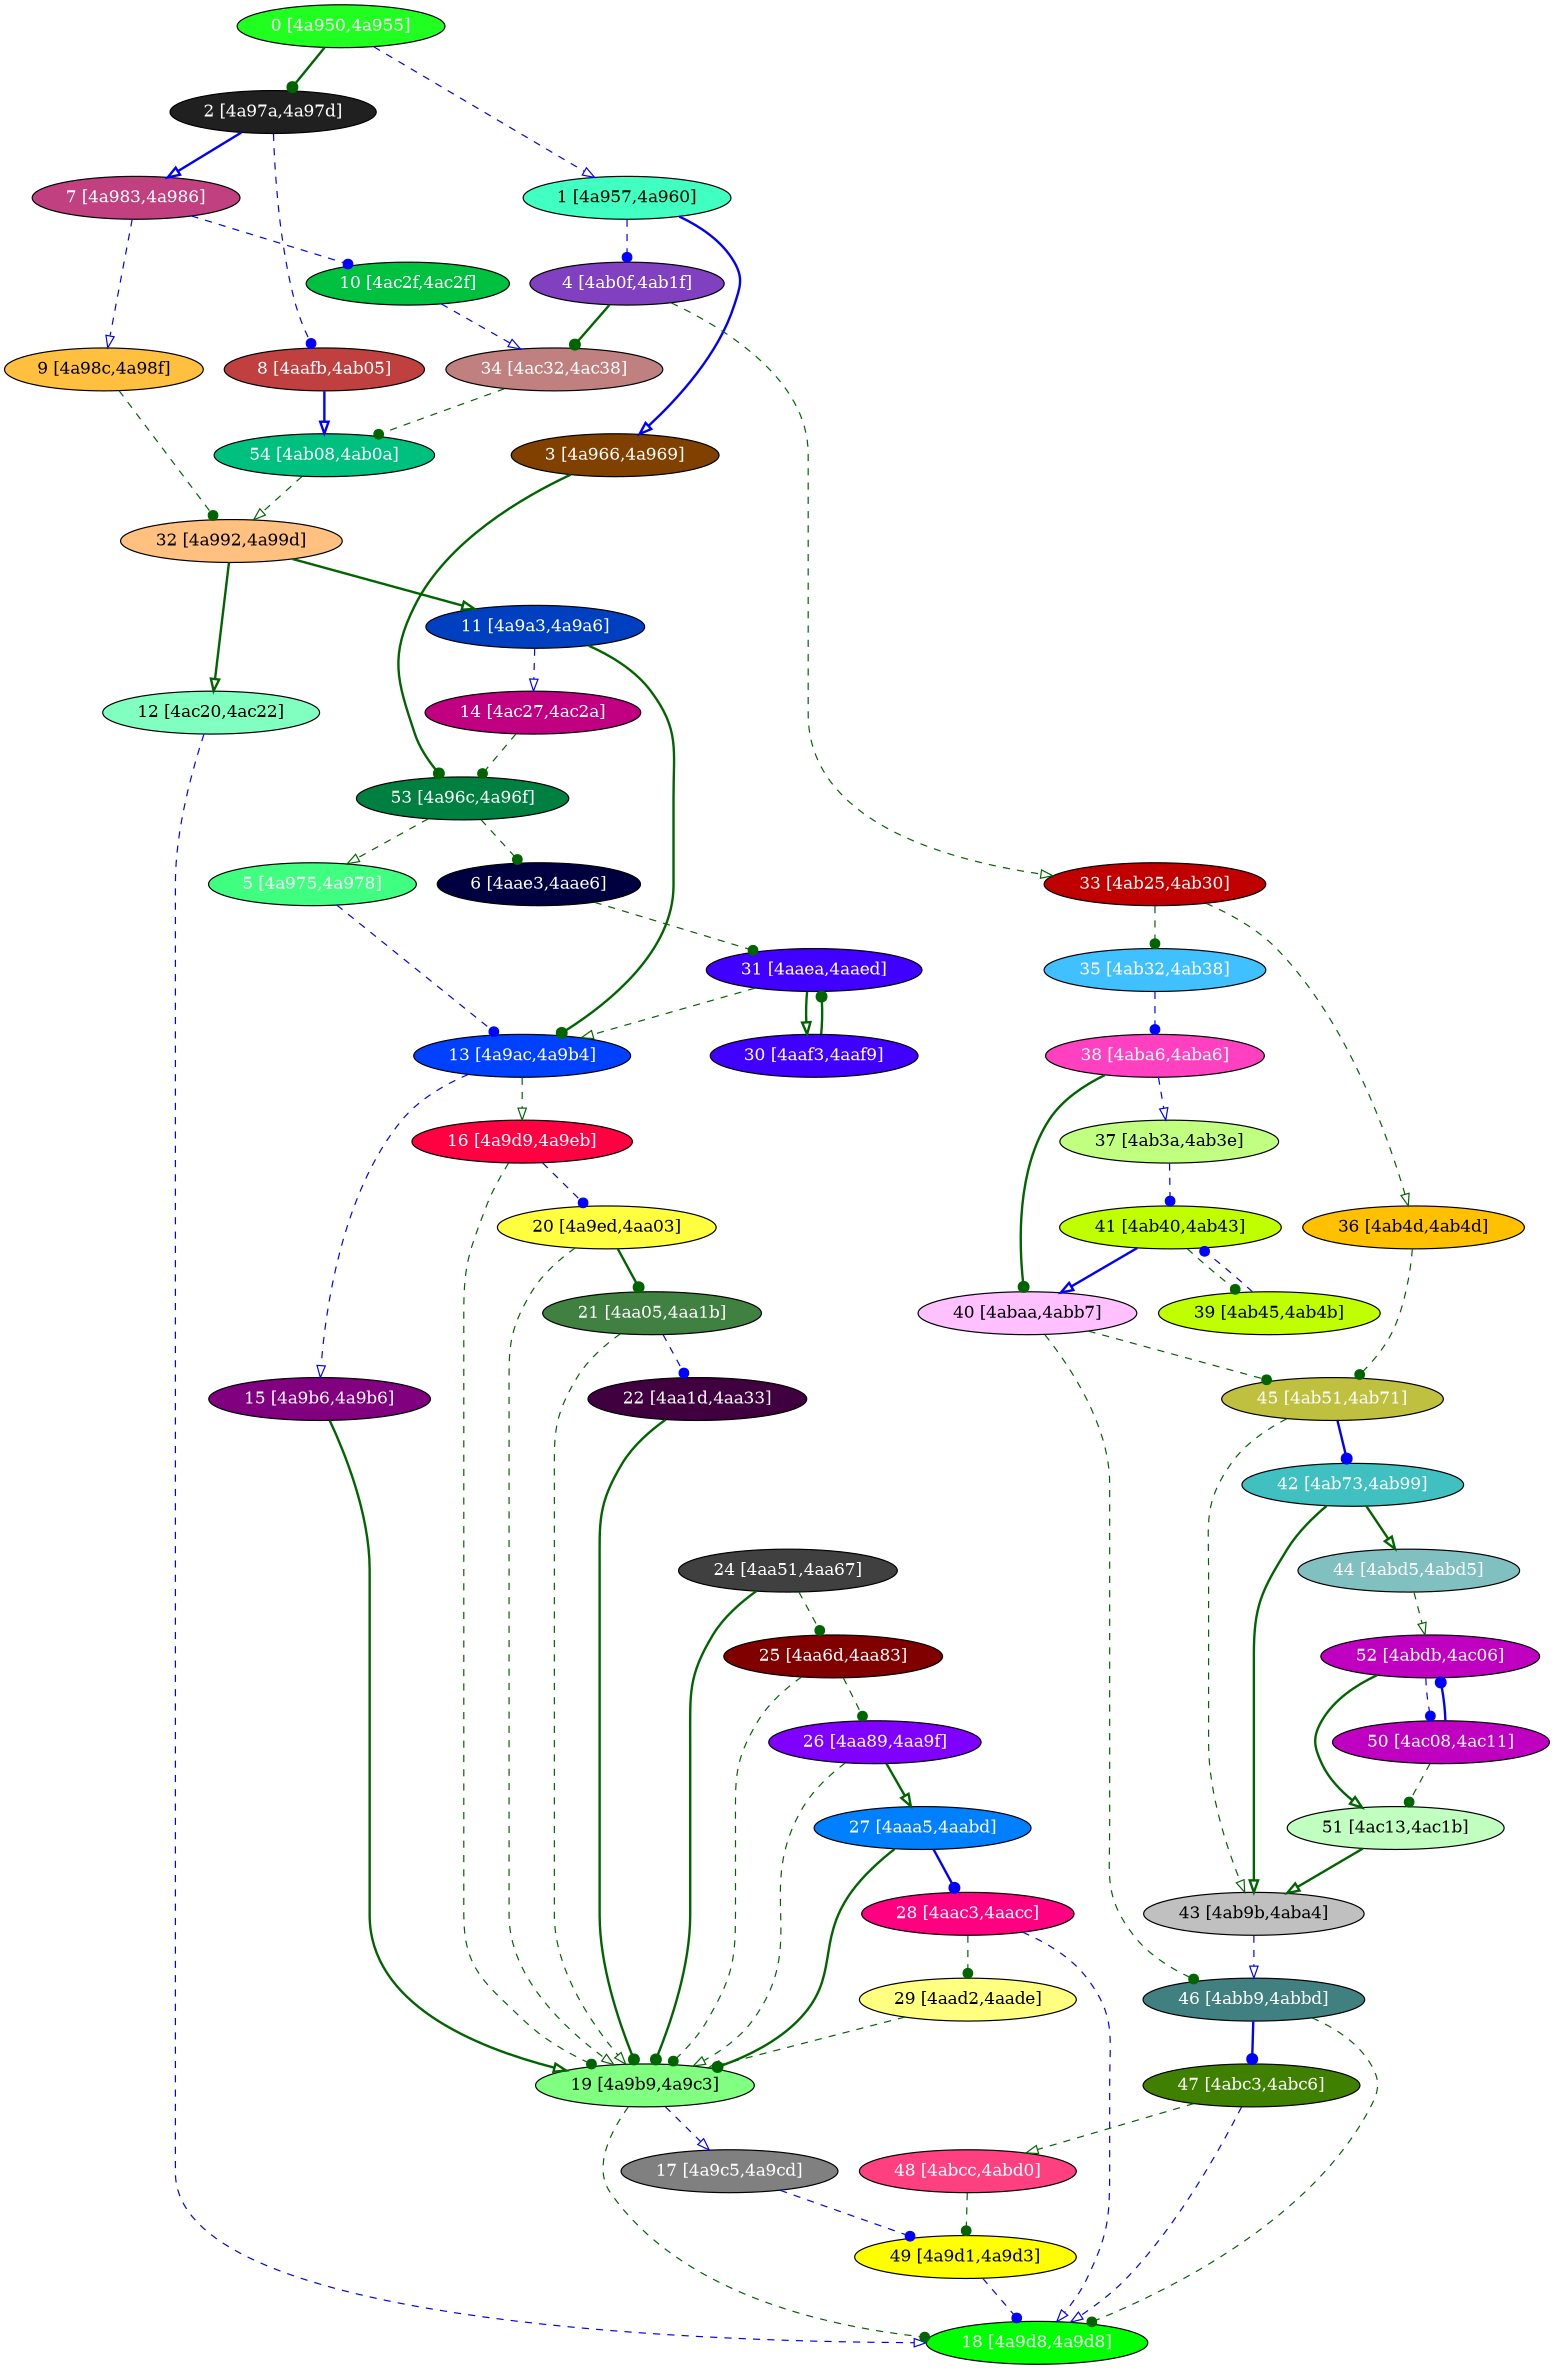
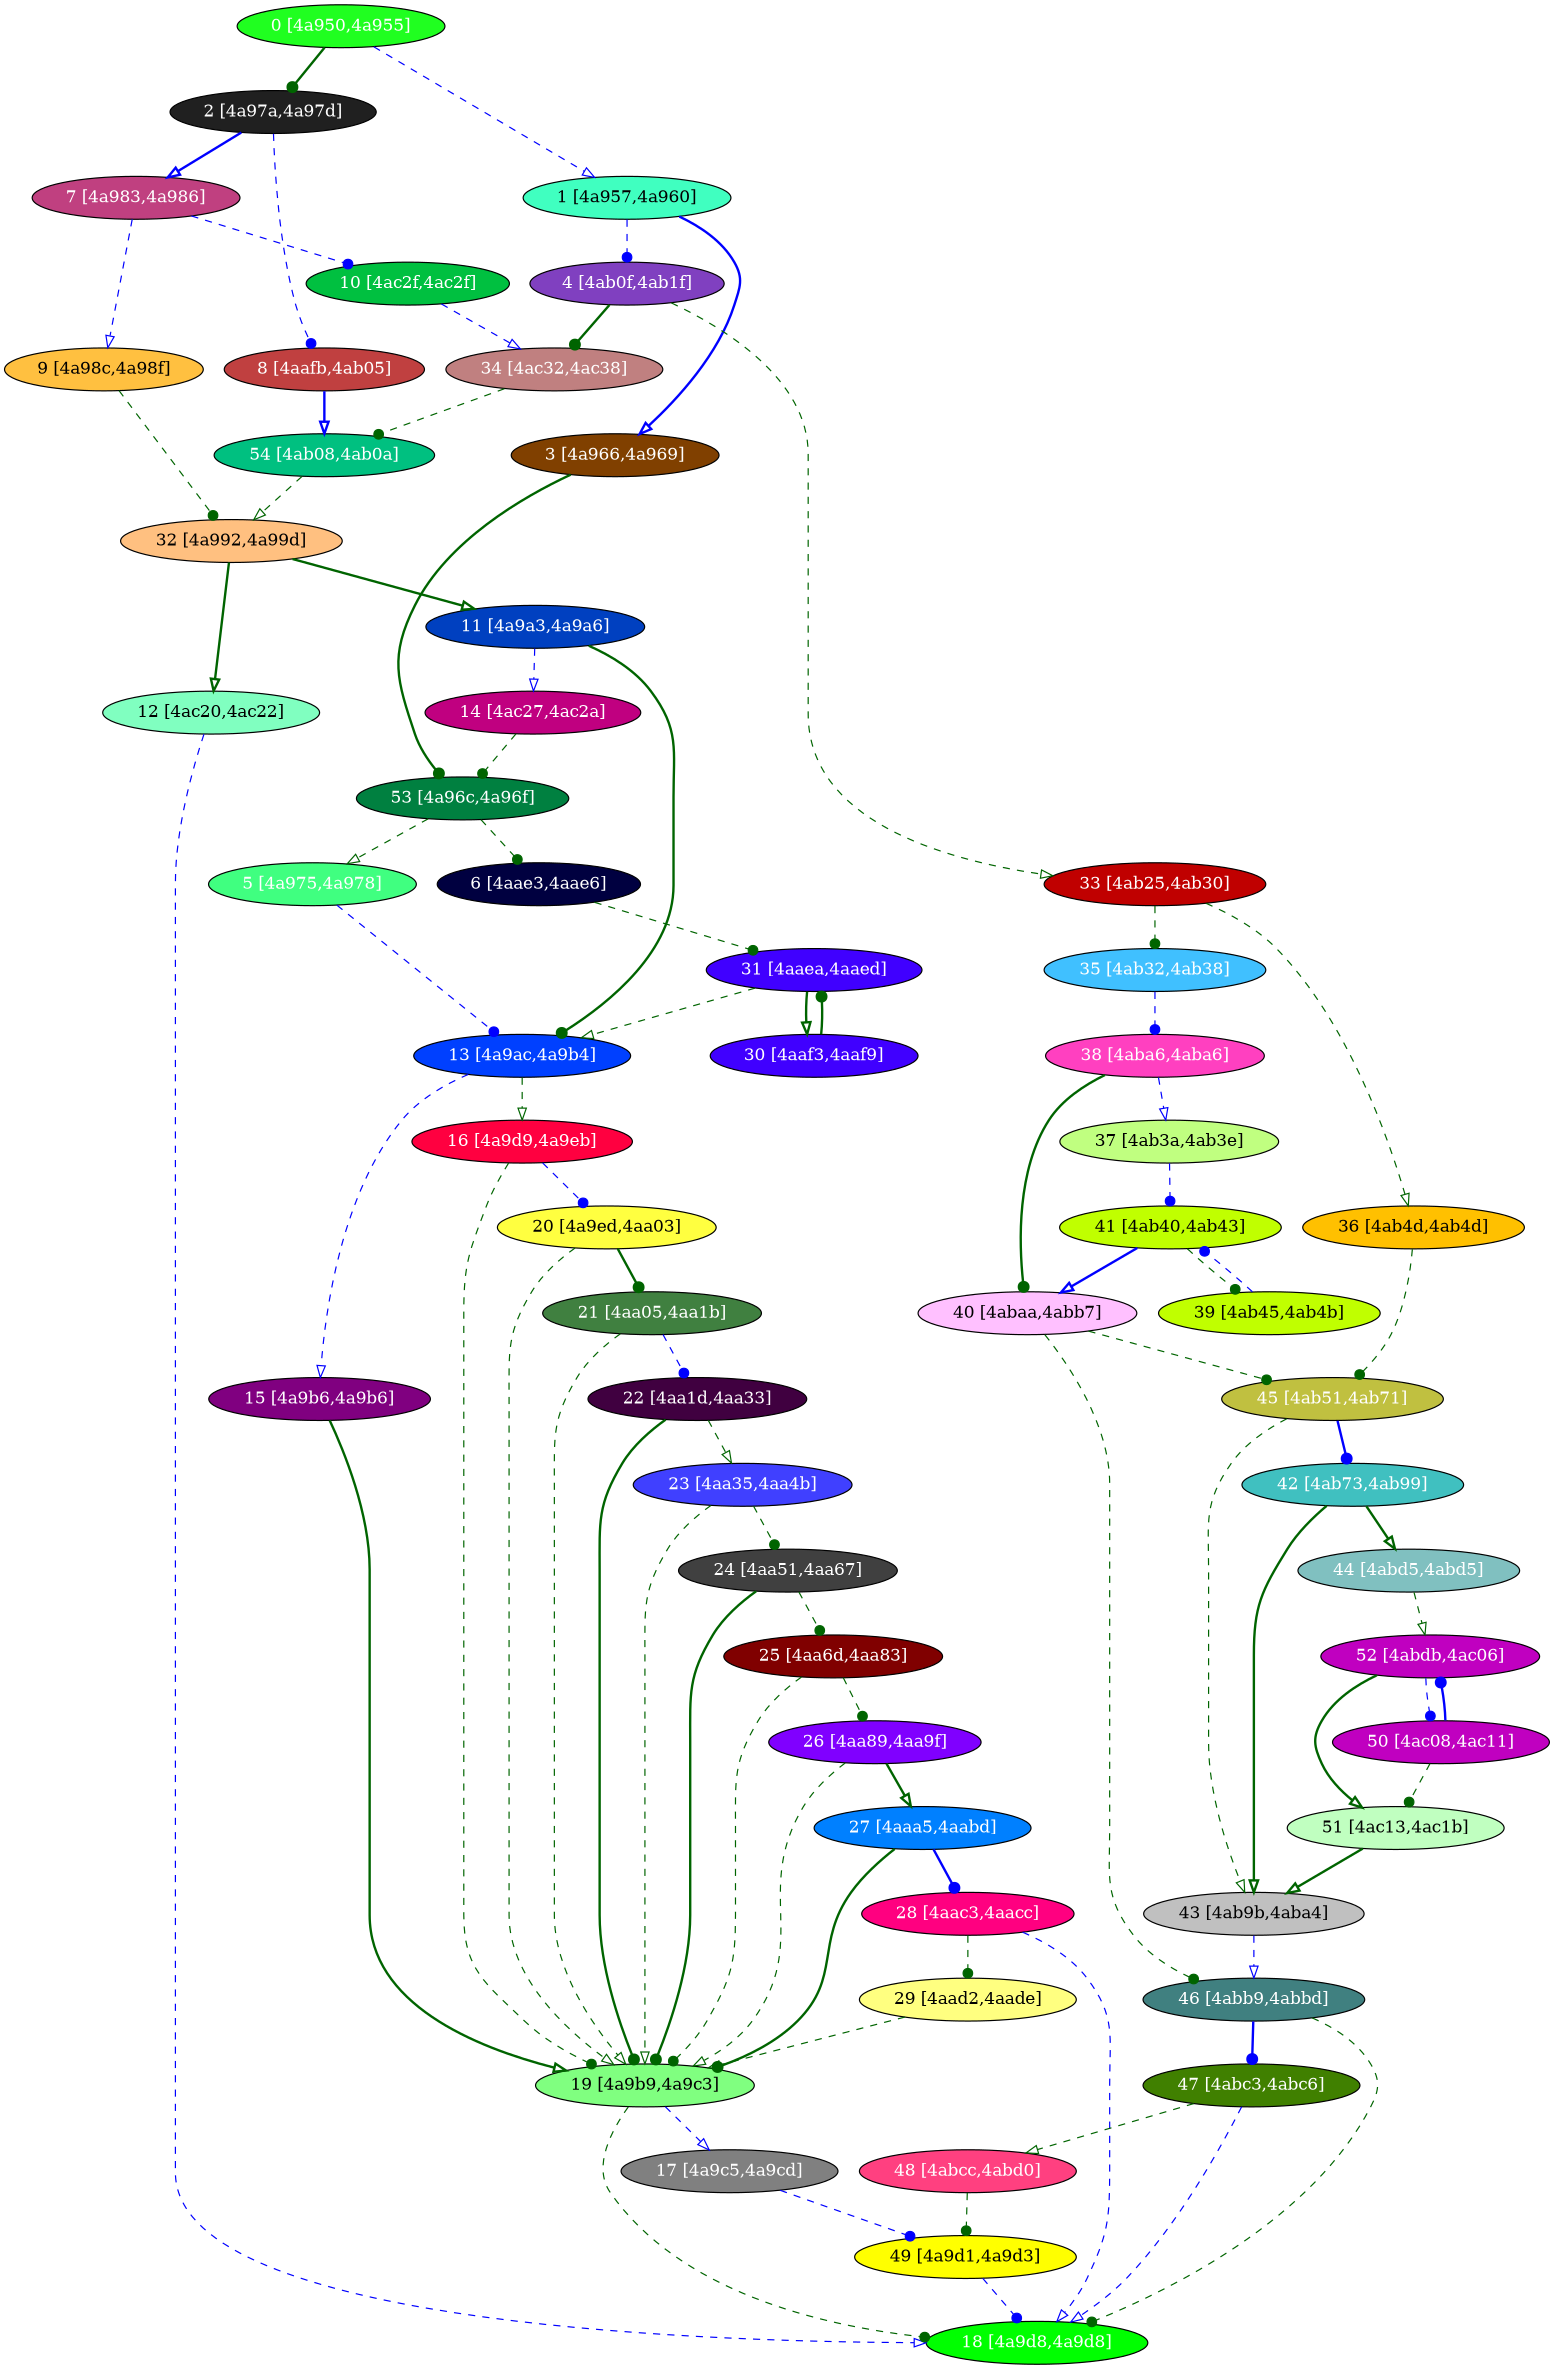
none -> (743, 1485)
